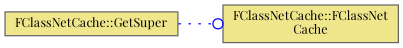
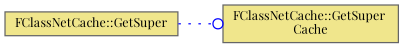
(311, 24) -> (311, 24)
